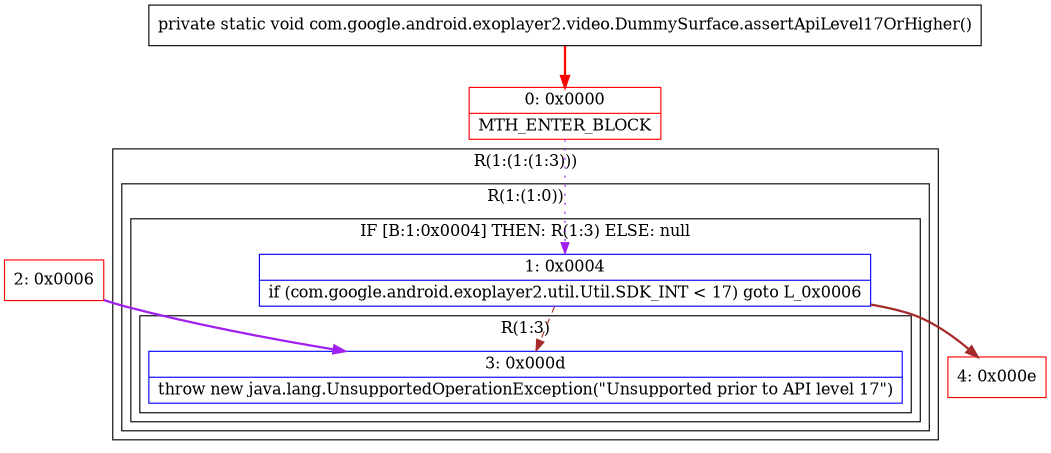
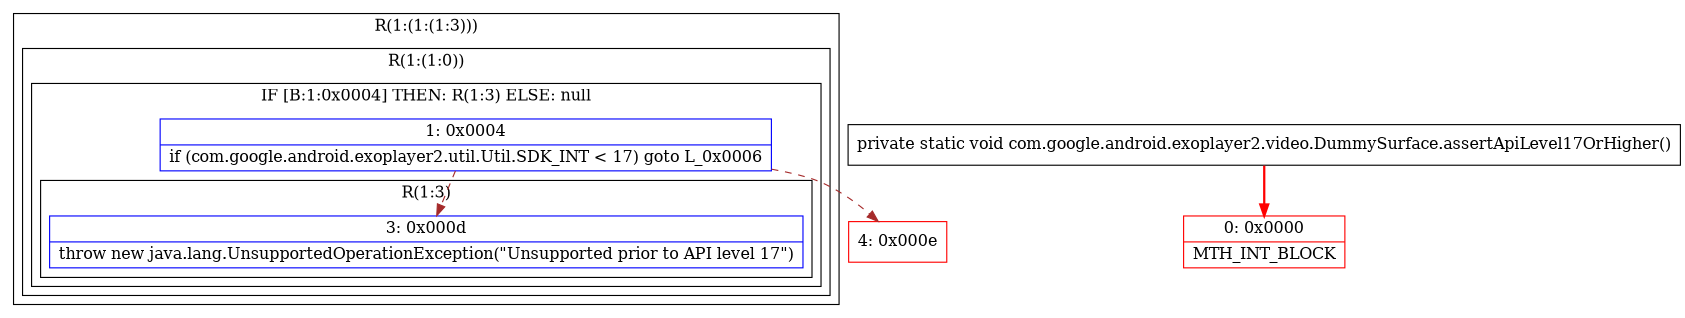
(565, 126) -> (1264, 254)
(565, 191) -> none
(54, 280) -> none
(947, 333) -> (848, 197)
